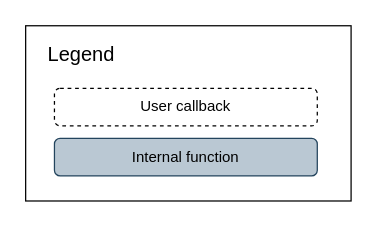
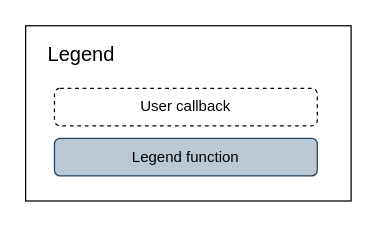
(186, 157) -> (186, 157)
